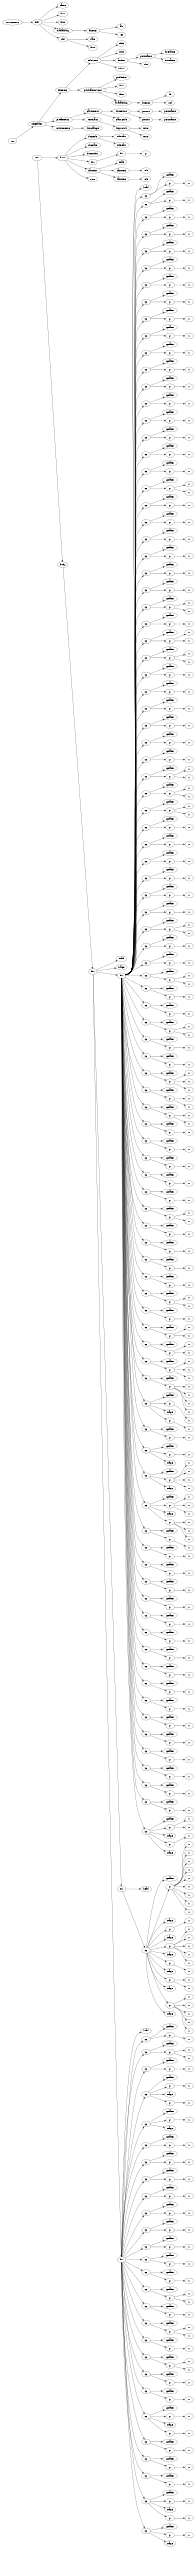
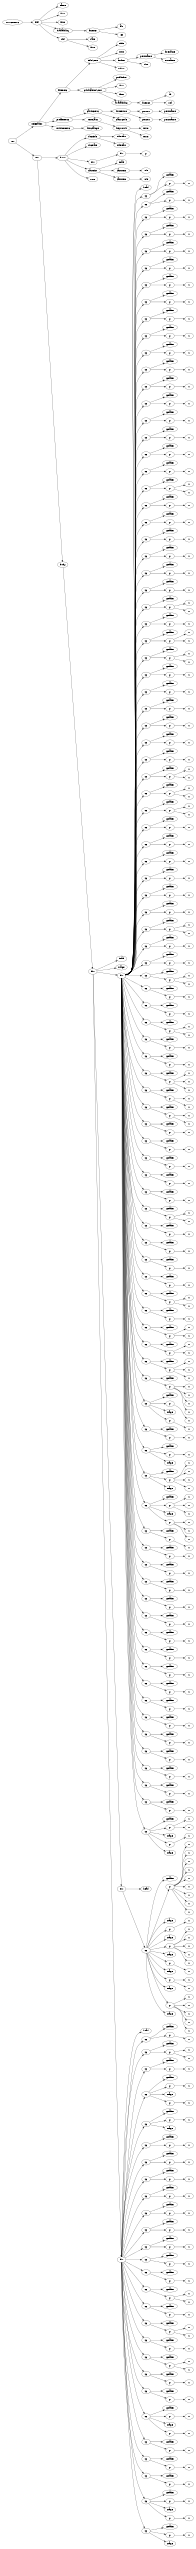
none -> (24, 149)
(93, 154) -> none
